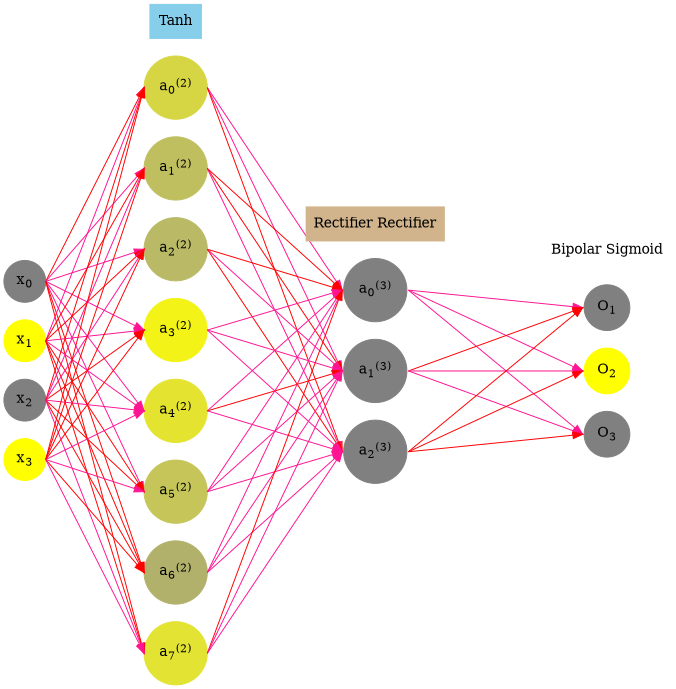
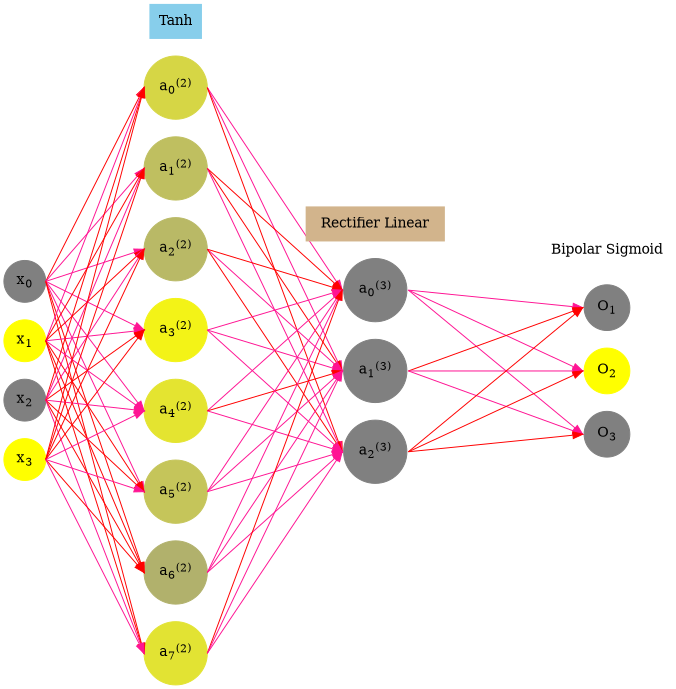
(375, 224) -> (375, 224)
